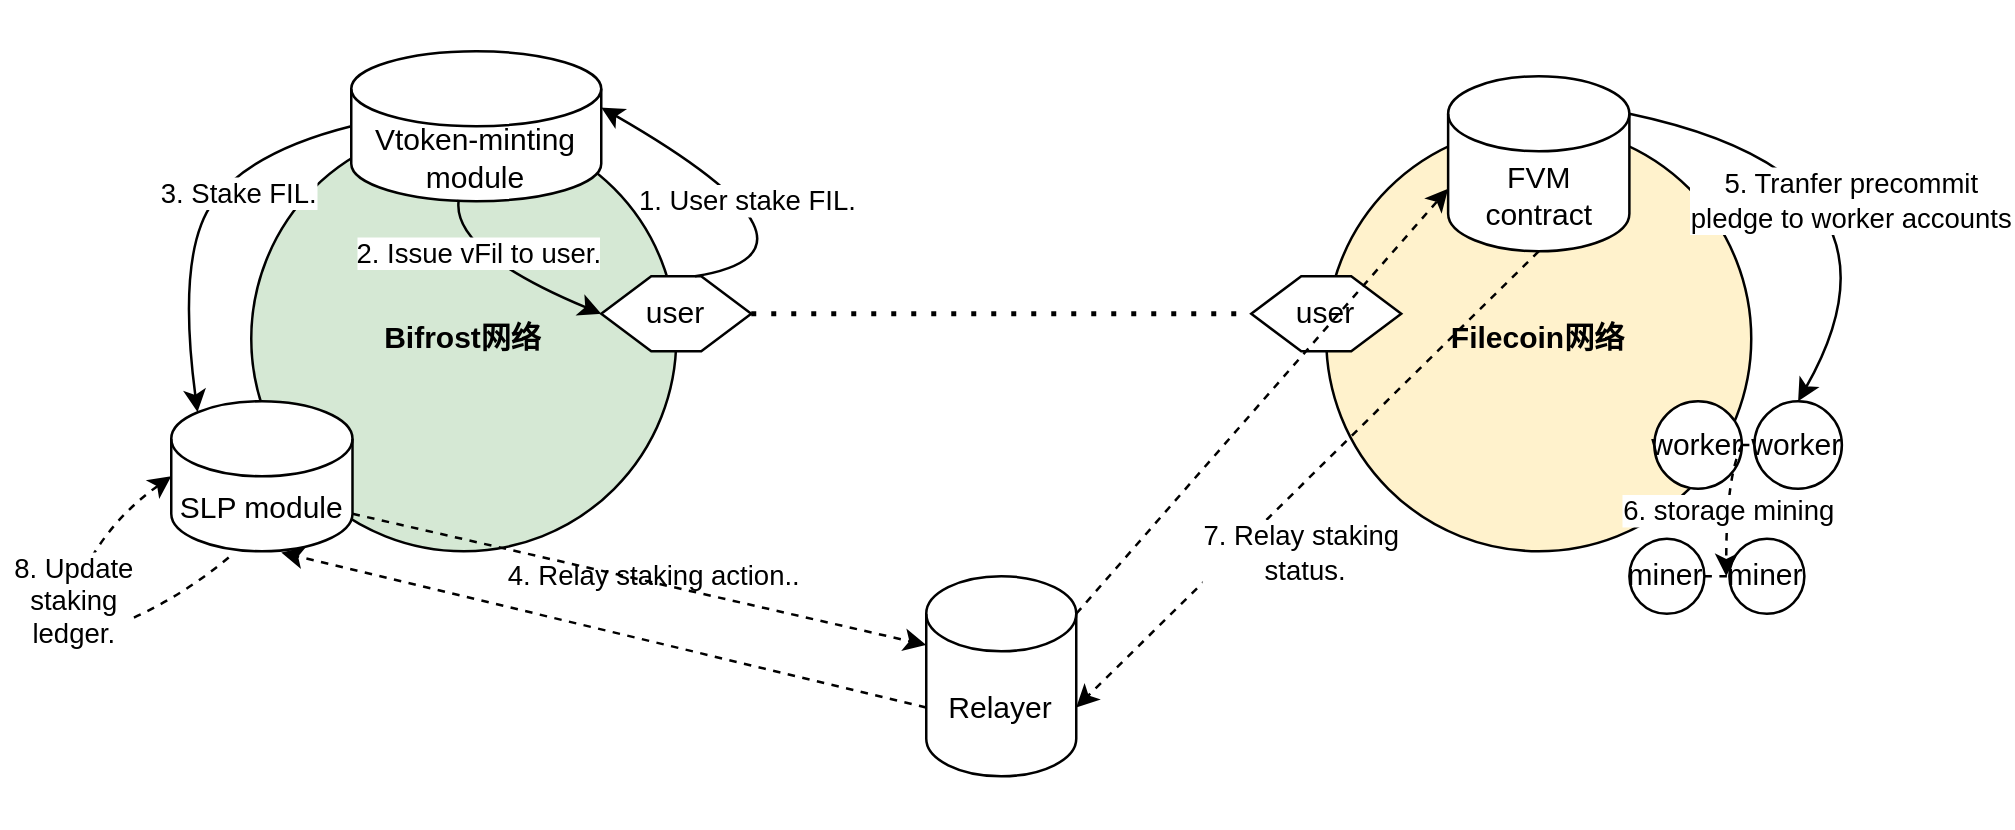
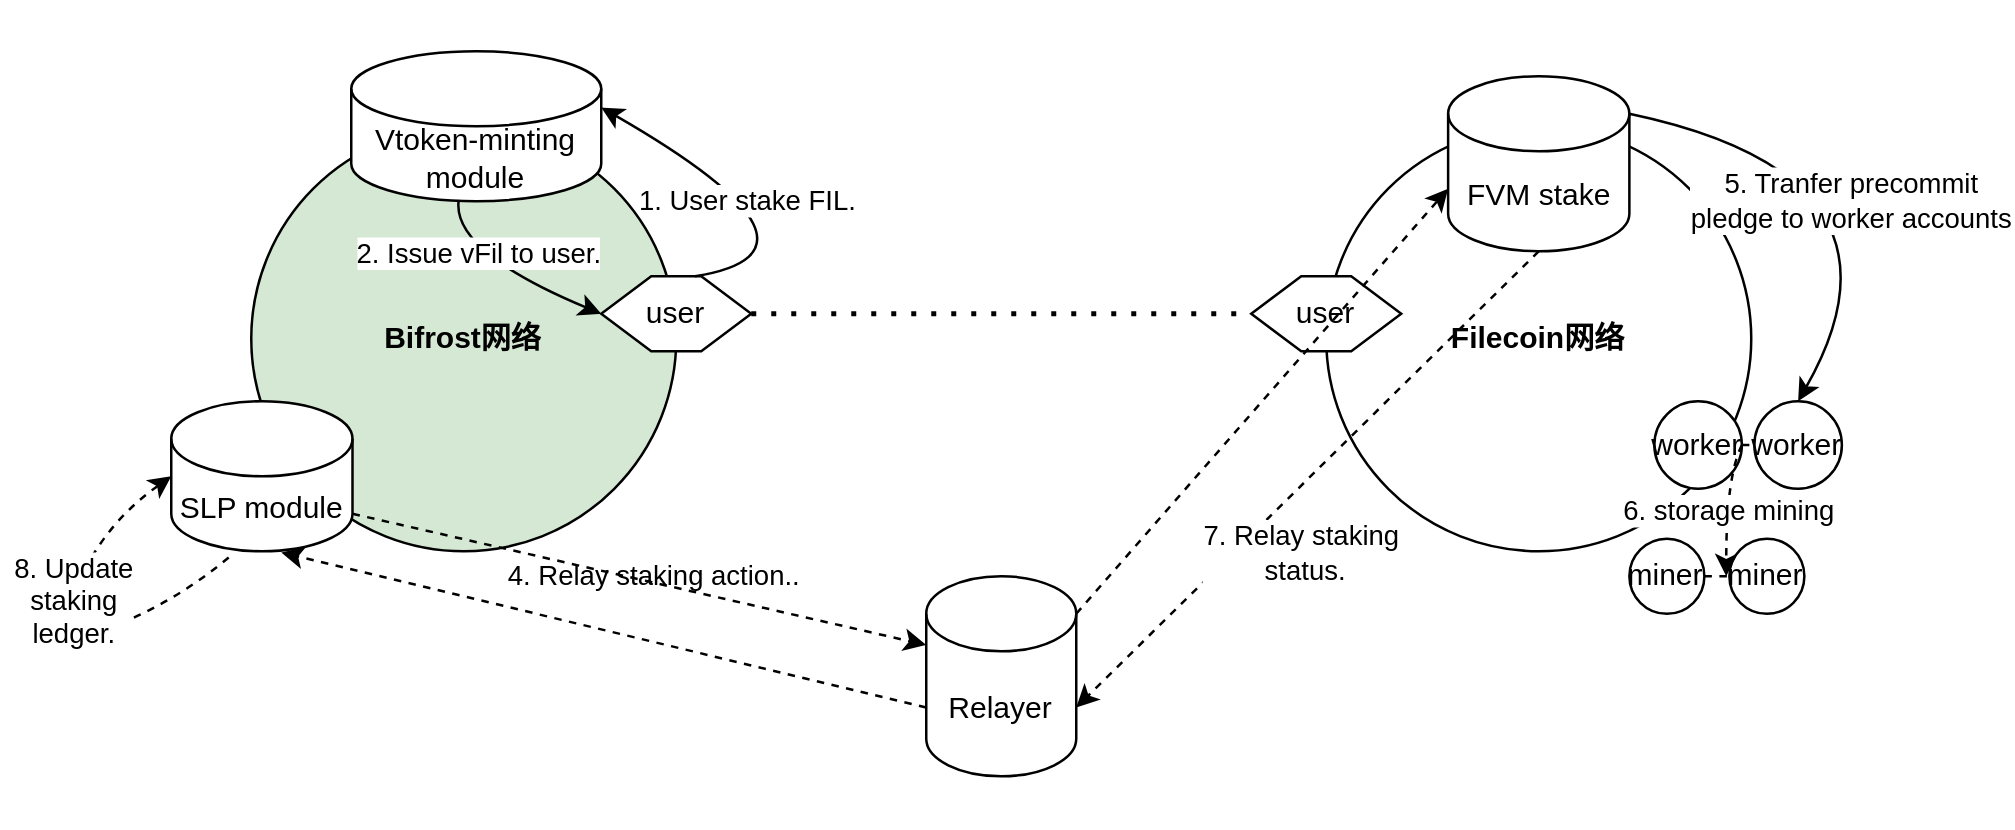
(1540, 196) -> (1540, 196)
(204, 220) -> none
(1539, 339) -> (1539, 339)
